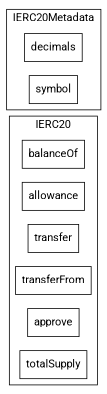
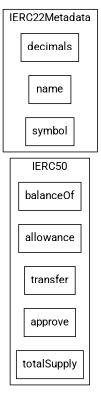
(54, 18) -> (50, 18)
none -> (50, 90)
(53, 125) -> (50, 167)
(53, 280) -> none
